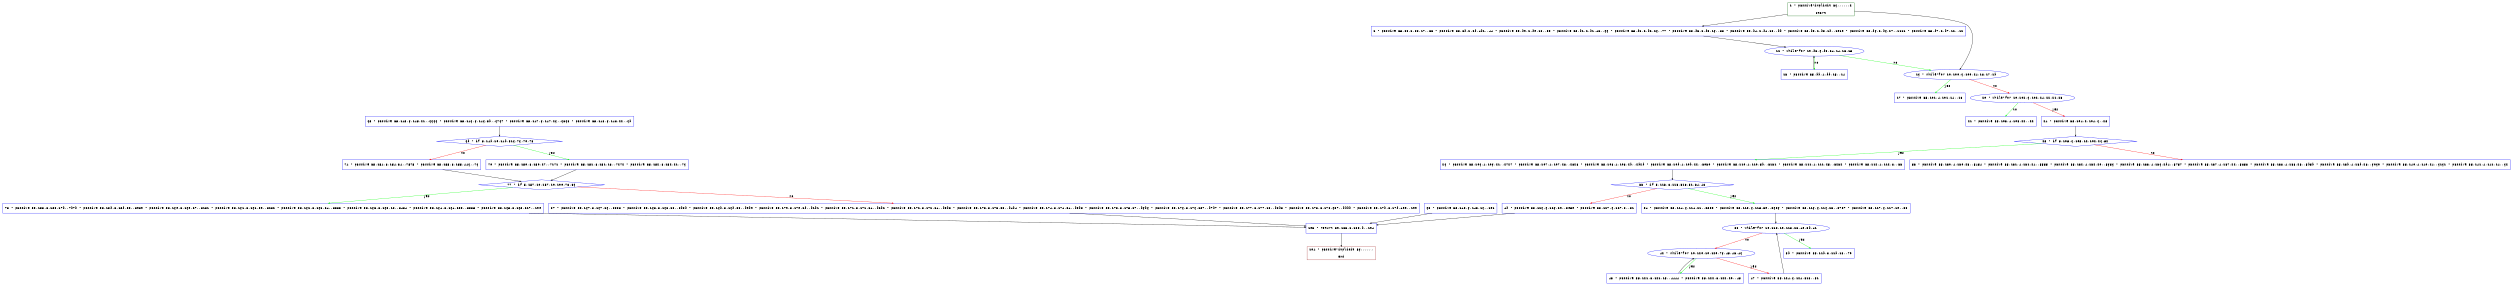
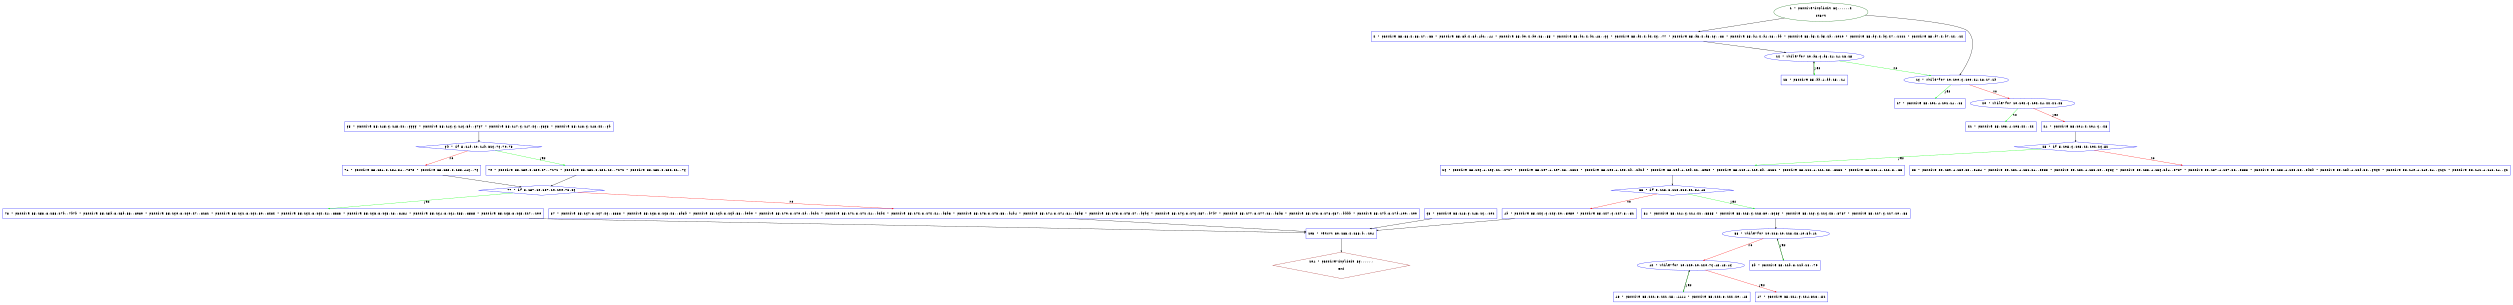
(1821, 9) -> (1821, 12)
(1817, 63) -> (1817, 68)
(1341, 253) -> (1341, 265)
(1780, 254) -> (1781, 250)
